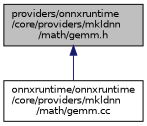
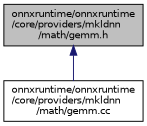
(73, 25) -> (73, 25)
